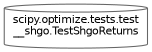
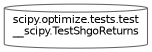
(76, 26) -> (76, 26)
